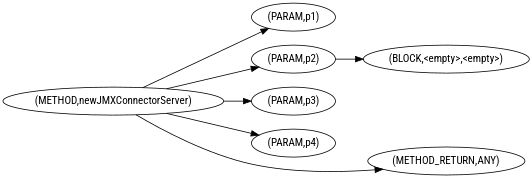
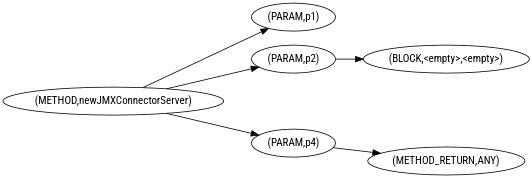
(293, 101) -> none
(251, 164) -> (353, 150)
